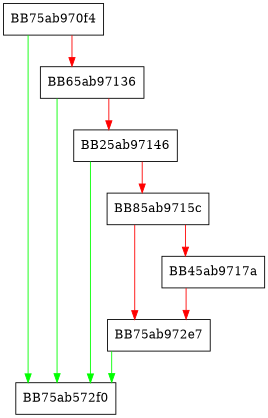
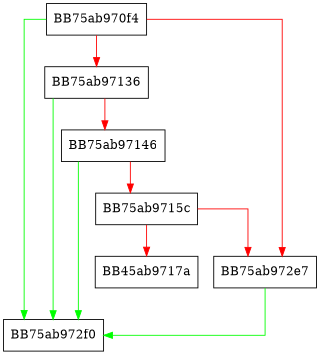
(92, 83) -> (97, 83)
(126, 146) -> (113, 146)
(158, 209) -> (147, 209)
(186, 299) -> (282, 66)
(66, 399) -> (54, 335)
